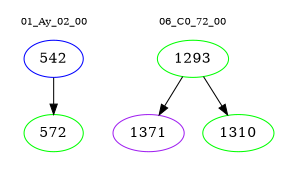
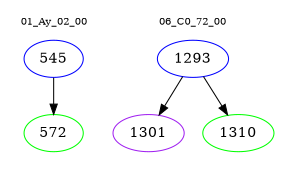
(54, 59) -> (54, 59)
(193, 59) -> (193, 59)
(149, 133) -> (149, 133)
